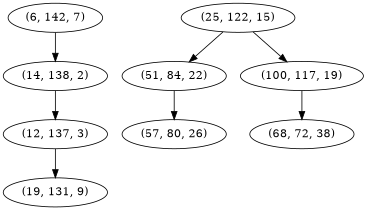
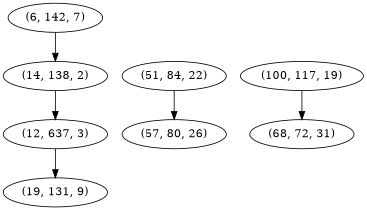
(238, 18) -> none
(55, 134) -> (55, 134)
(302, 134) -> (302, 134)
